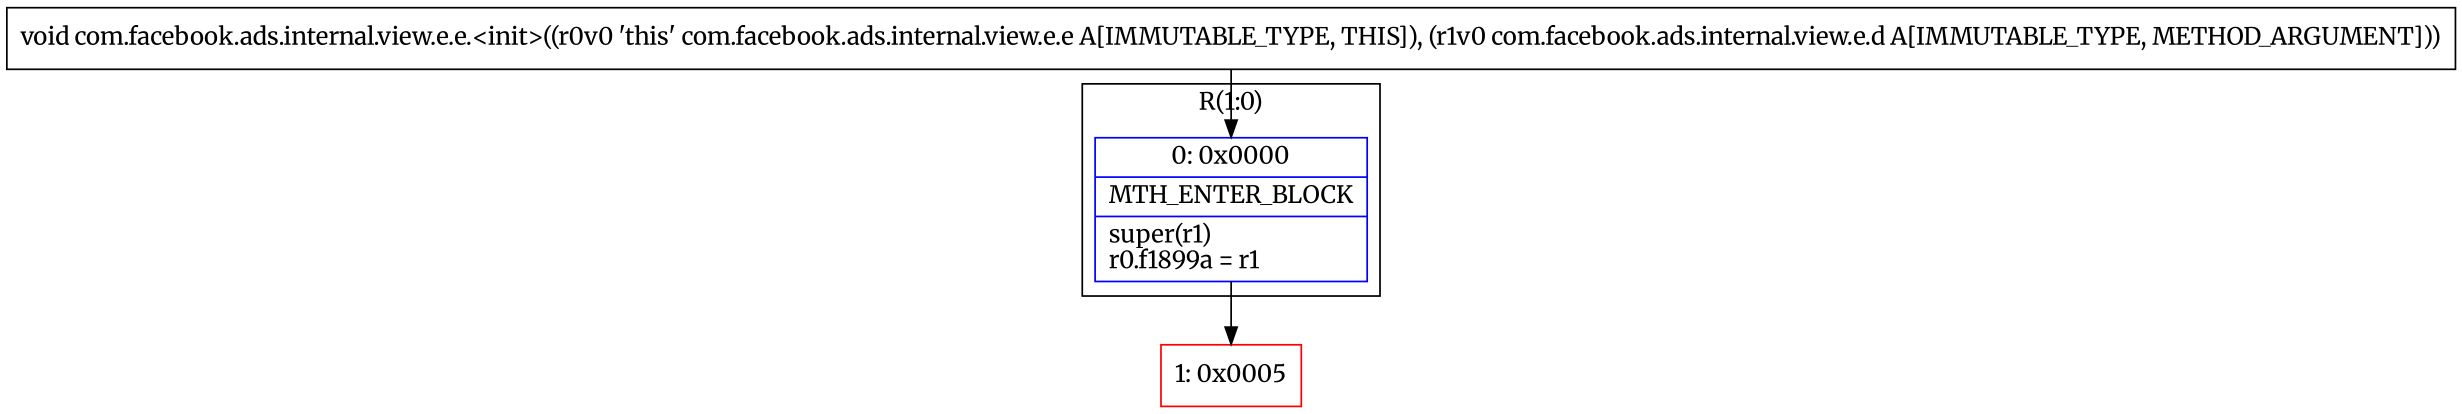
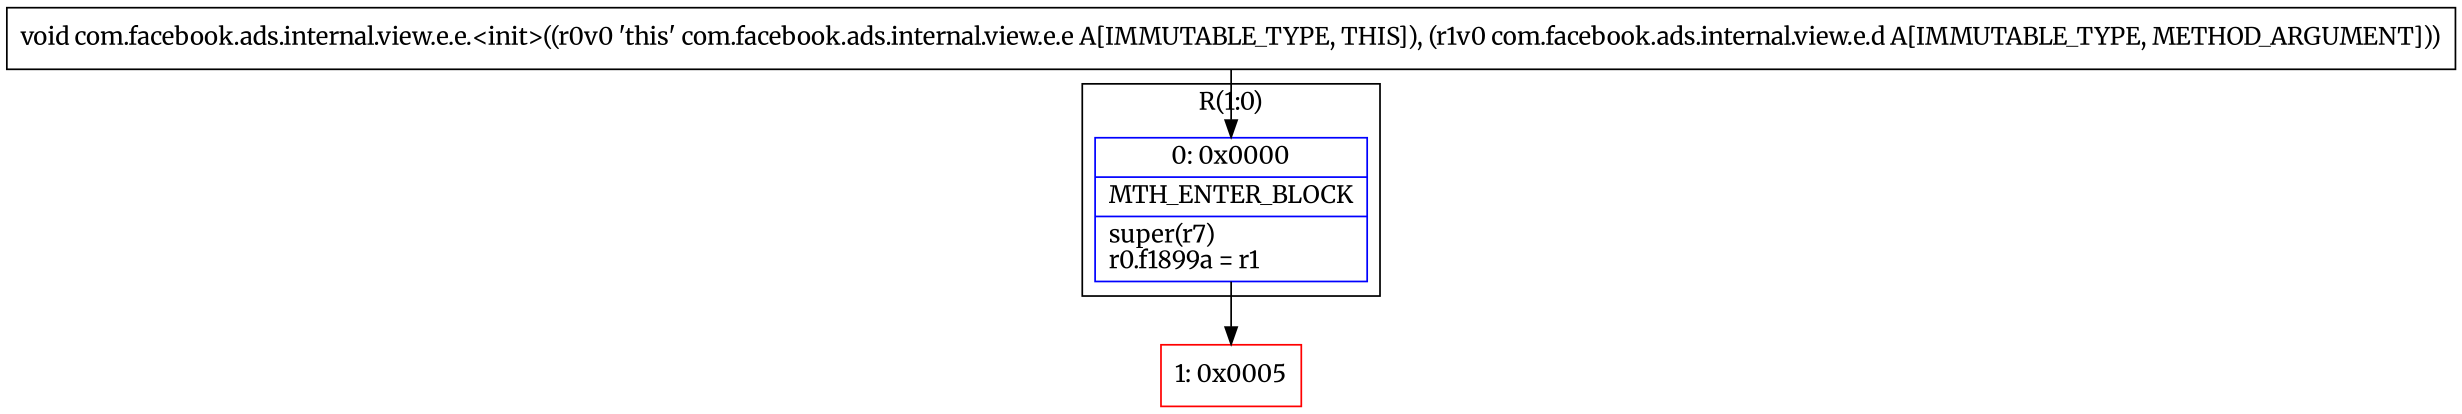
(1161, 235) -> (1163, 235)
